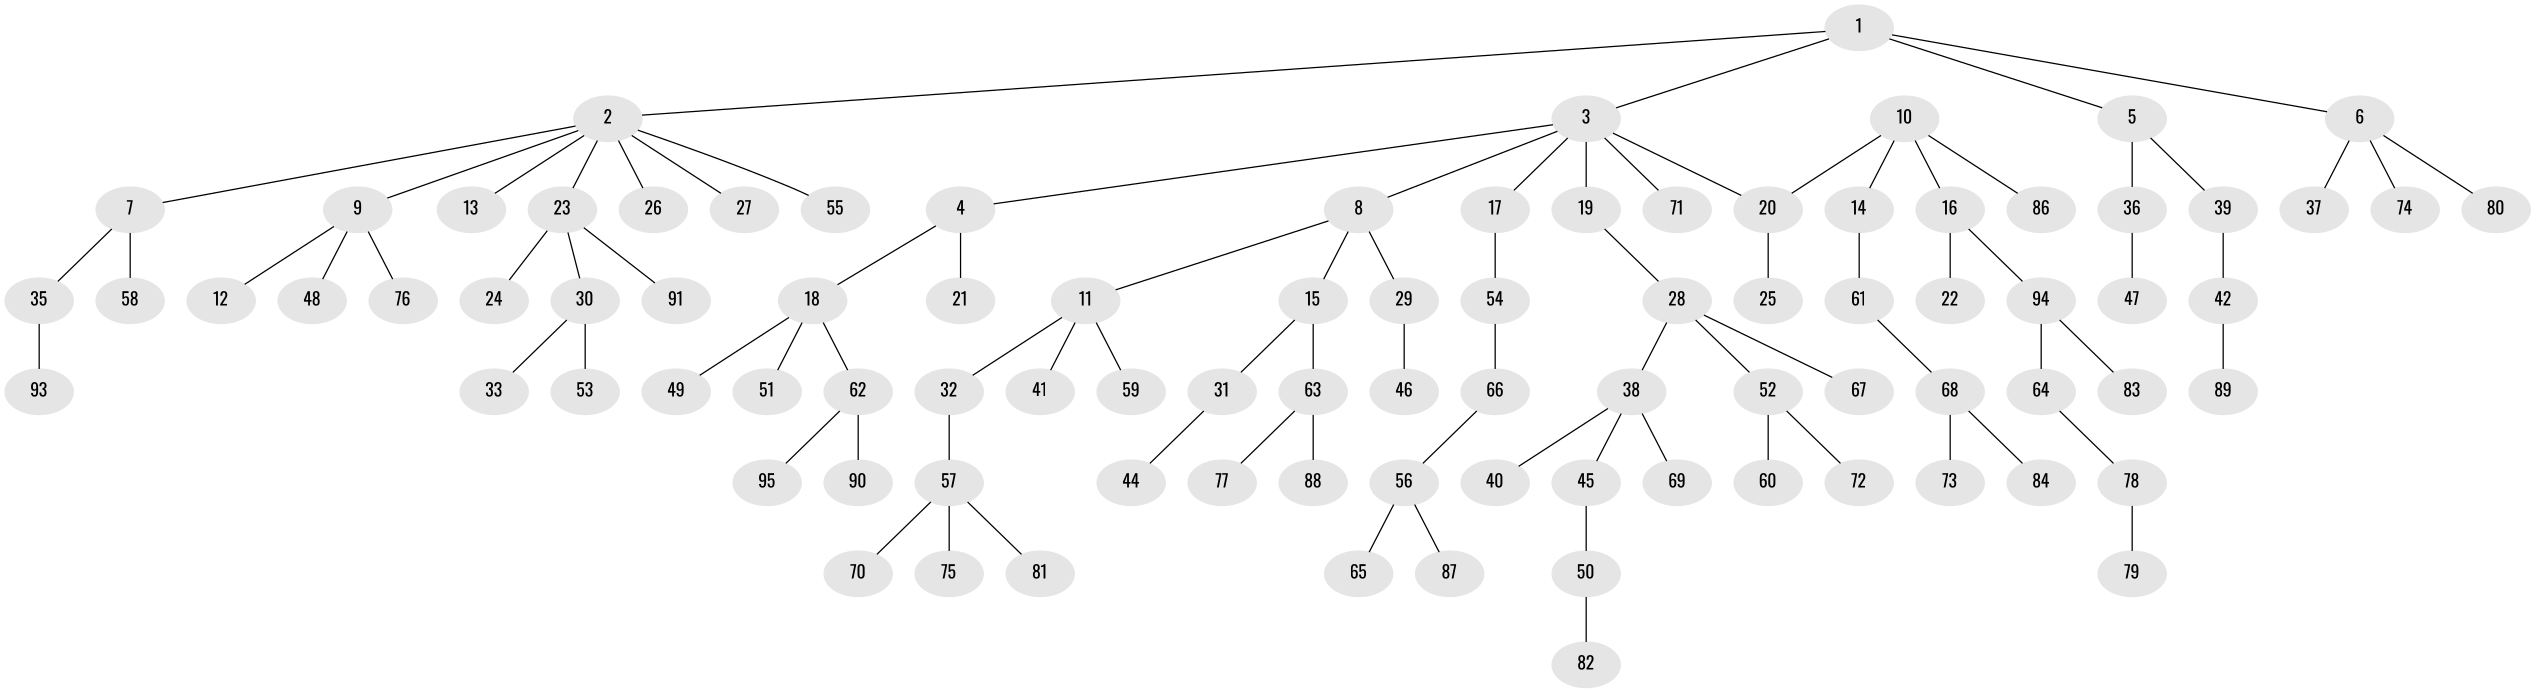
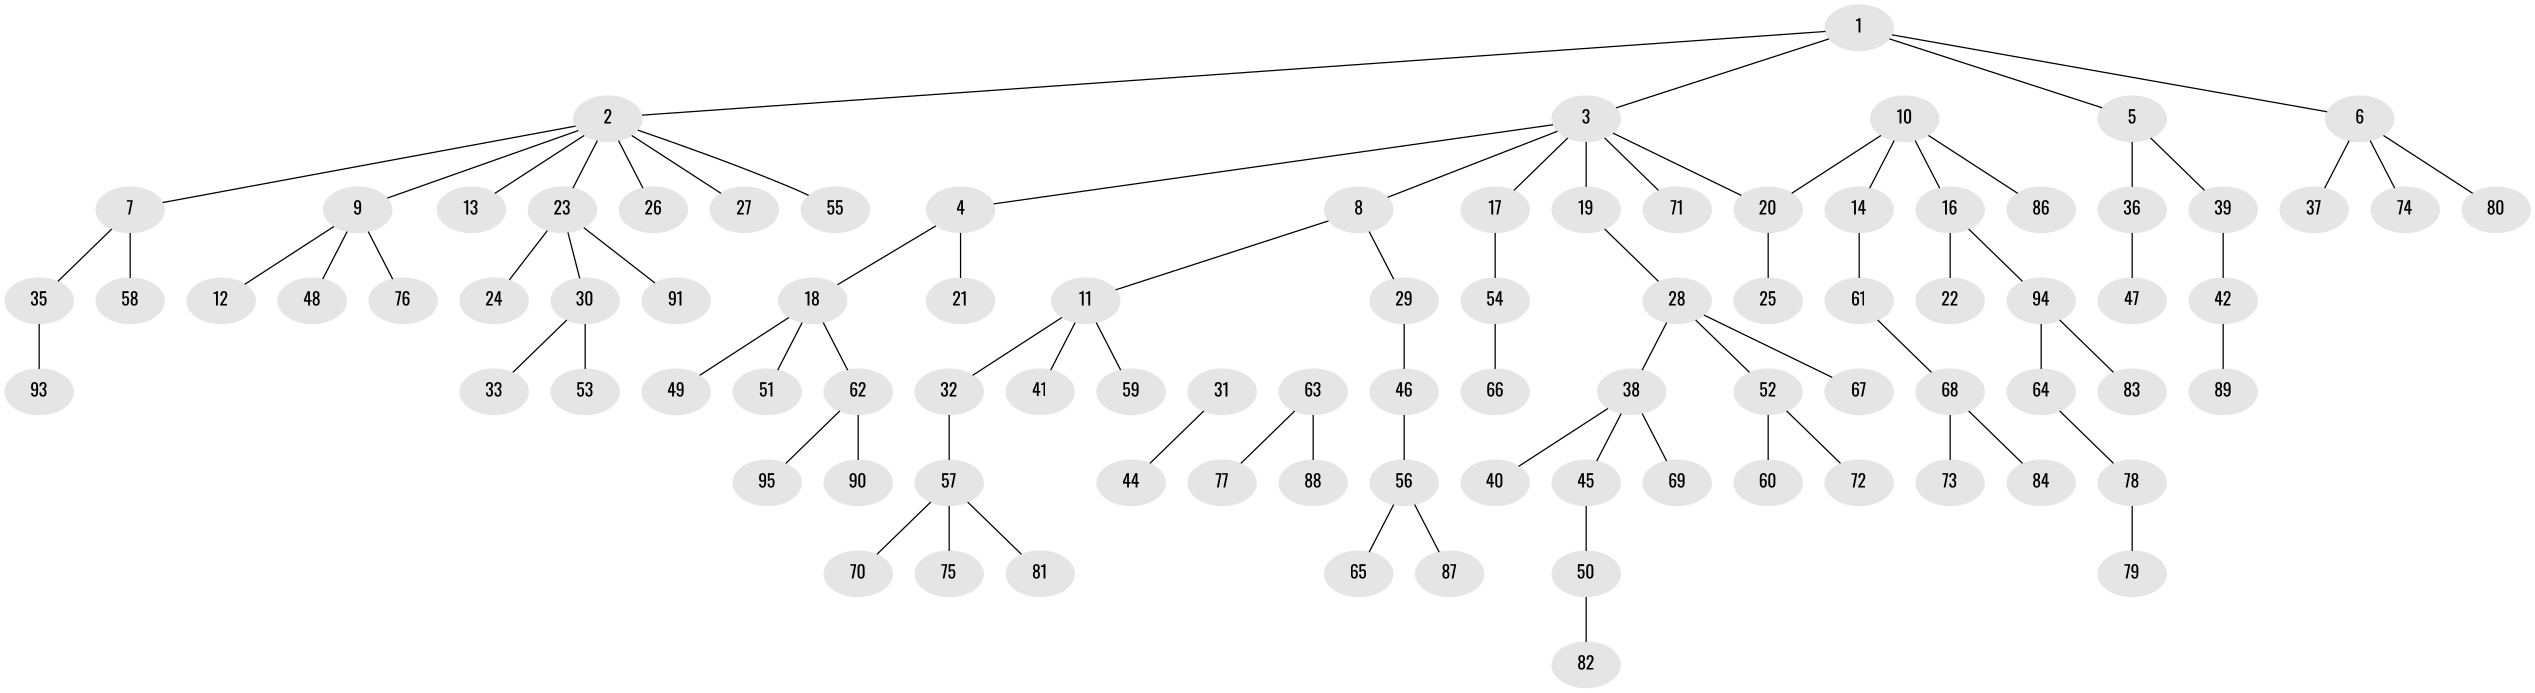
(1313, 301) -> none
(1450, 437) -> (1404, 437)
